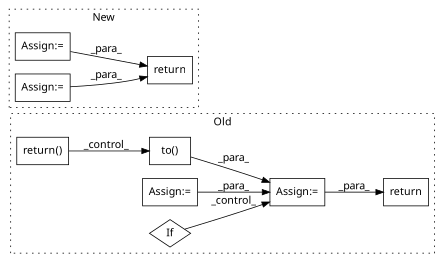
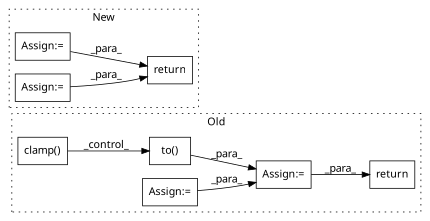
(43, 151) -> (43, 151)
(170, 233) -> none
